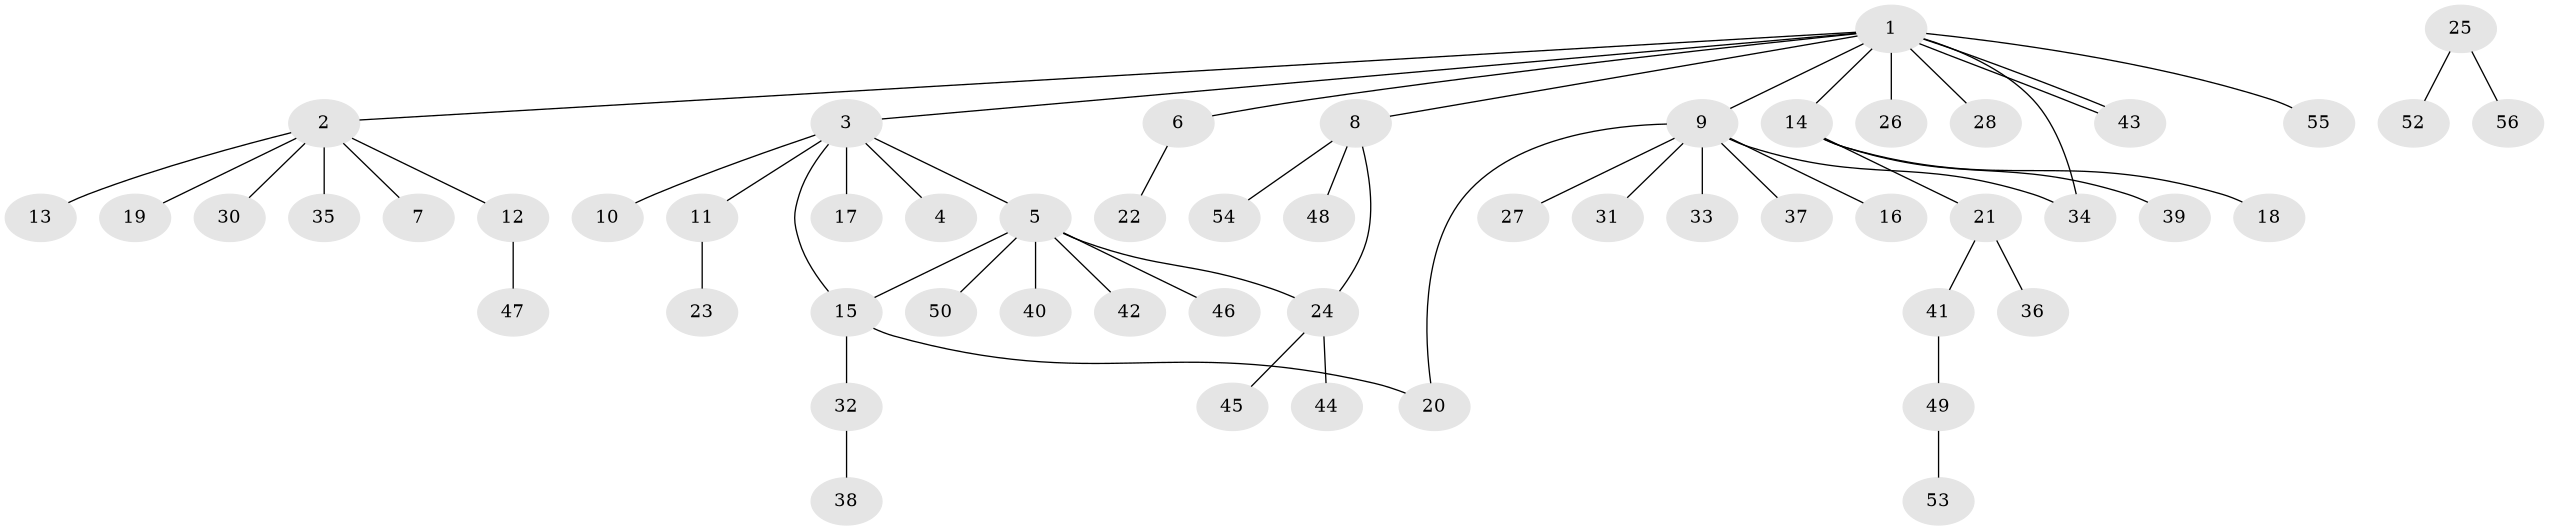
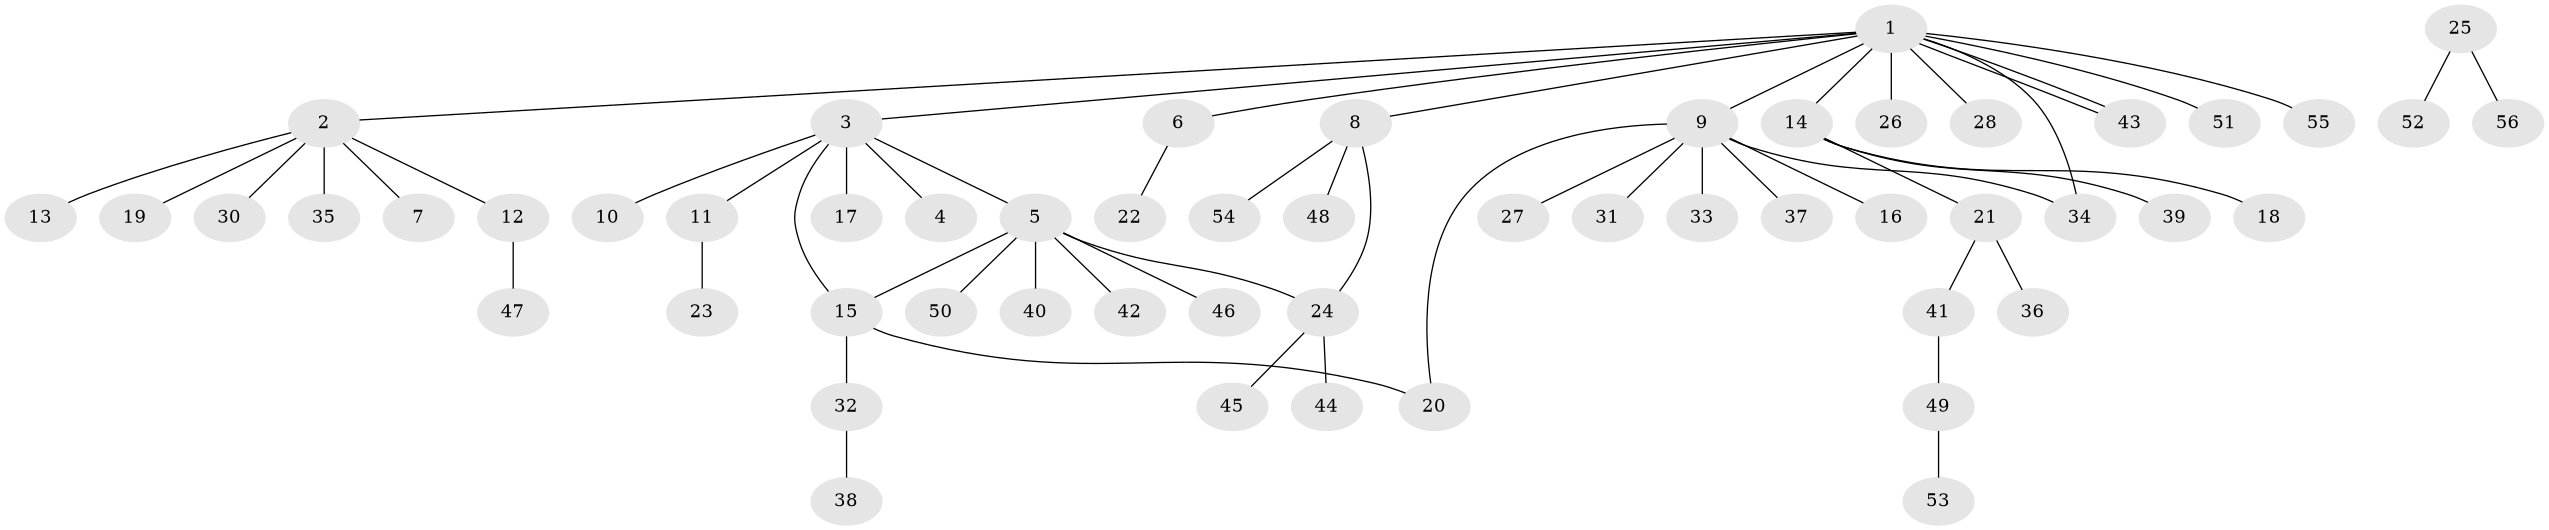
none -> (2225, 123)
